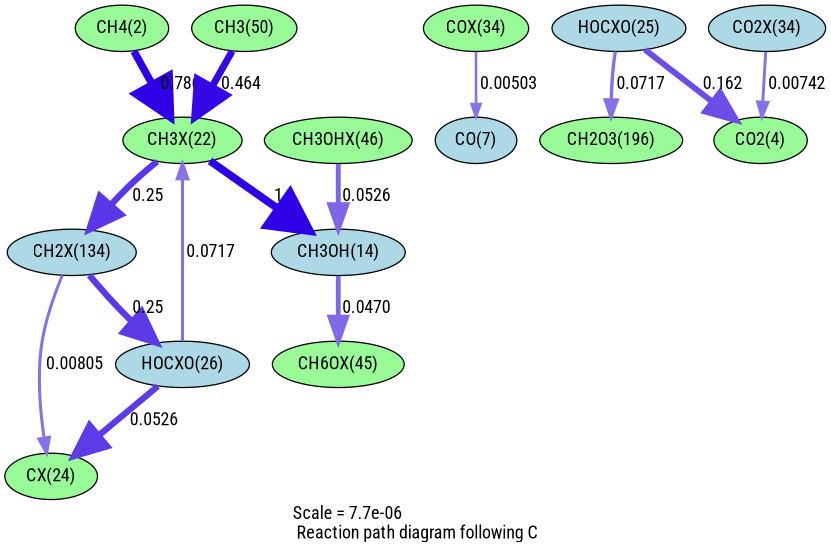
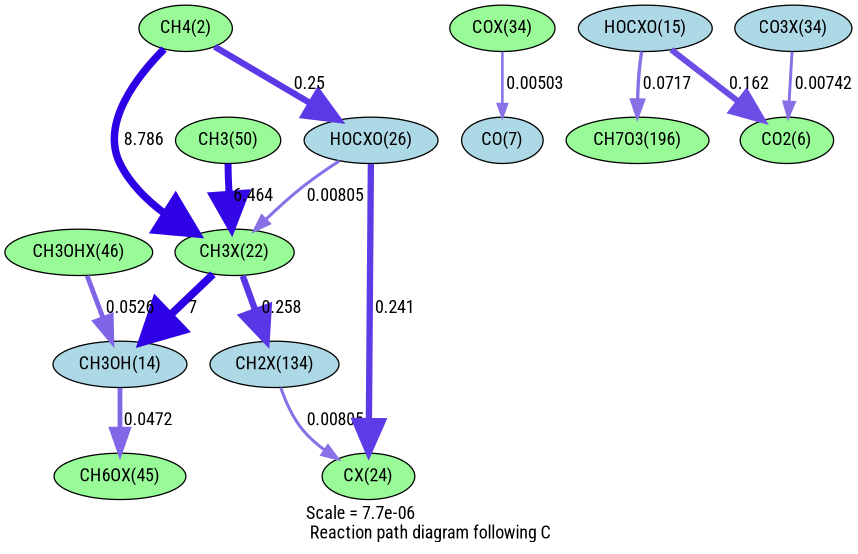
(619, 28) -> (645, 28)
(767, 28) -> (793, 28)
(179, 84) -> (142, 140)
(239, 84) -> (251, 196)
(611, 140) -> (638, 140)
(761, 140) -> (787, 140)
(146, 196) -> (280, 308)
(276, 196) -> (191, 308)
(209, 252) -> (334, 196)
(110, 299) -> (263, 75)
(365, 308) -> (146, 420)
(152, 420) -> (393, 308)
